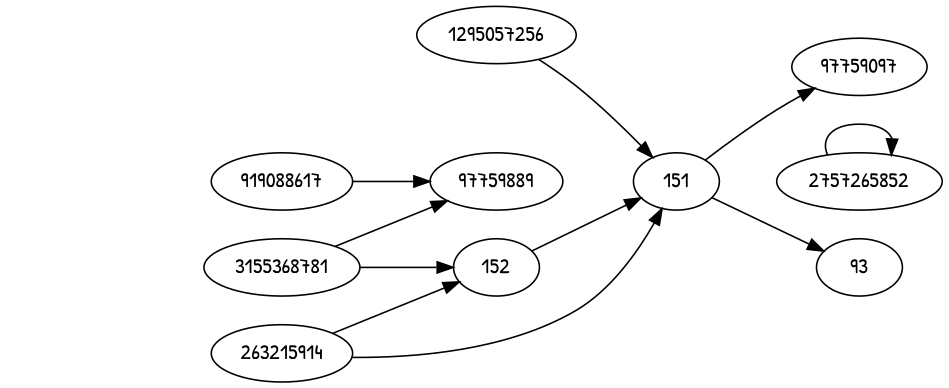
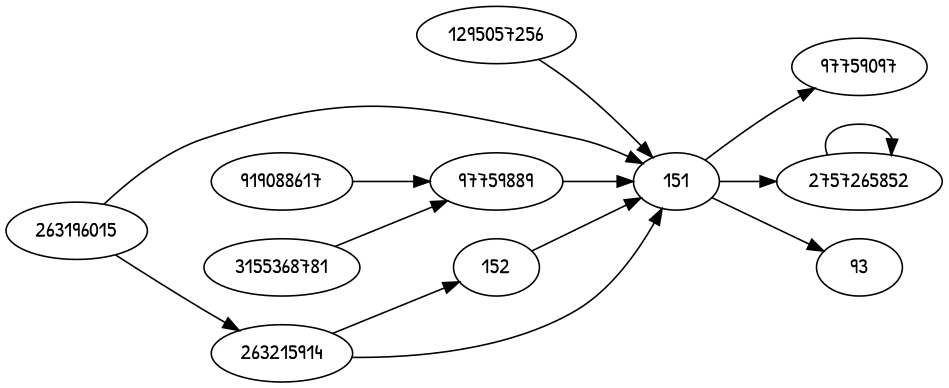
none -> (590, 181)
none -> (740, 181)
none -> (77, 231)
(398, 267) -> none
